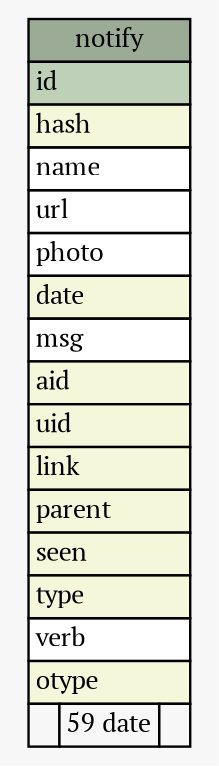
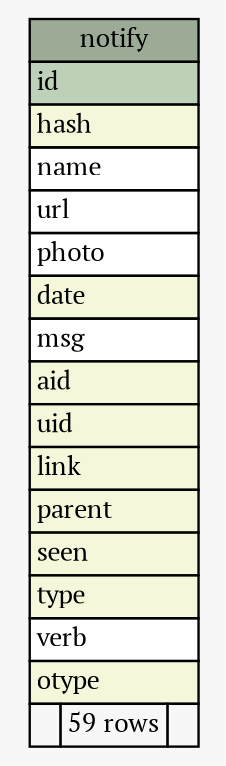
(109, 724) -> (114, 724)
